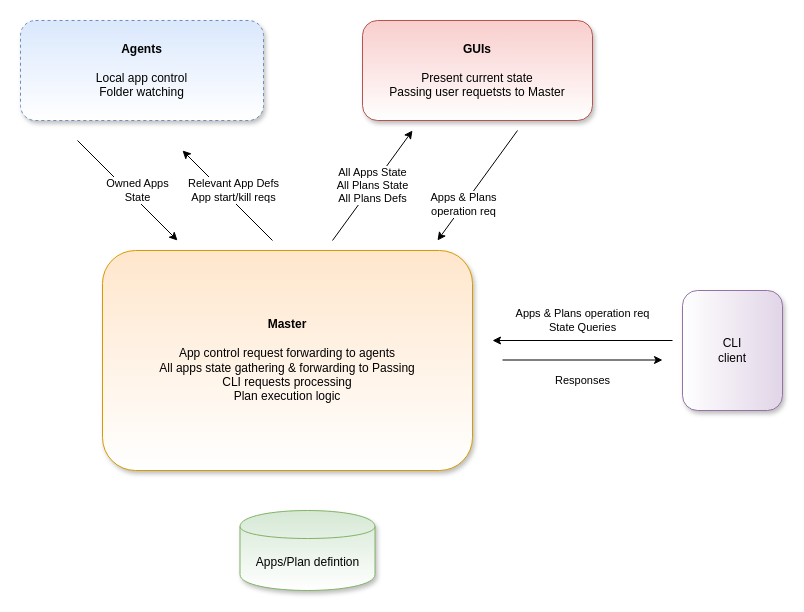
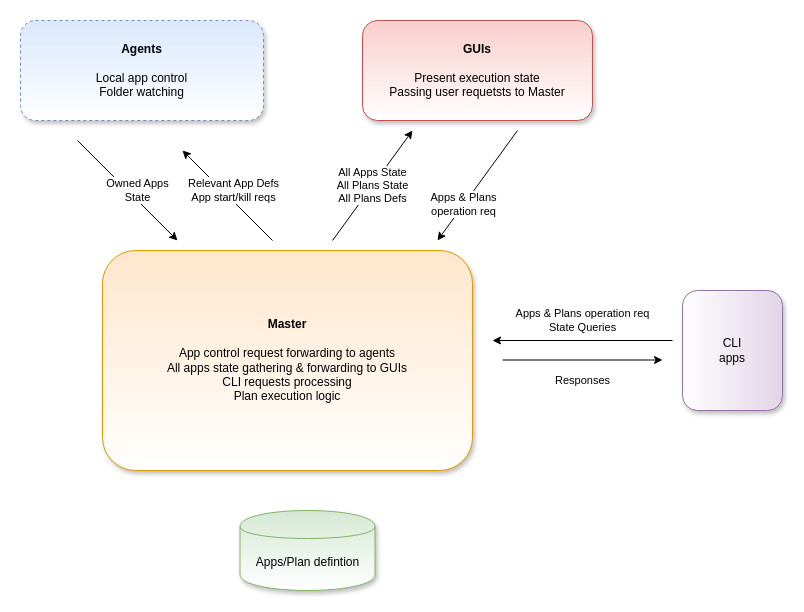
(478, 71) -> (478, 71)
(733, 351) -> (733, 351)
(288, 361) -> (288, 361)
